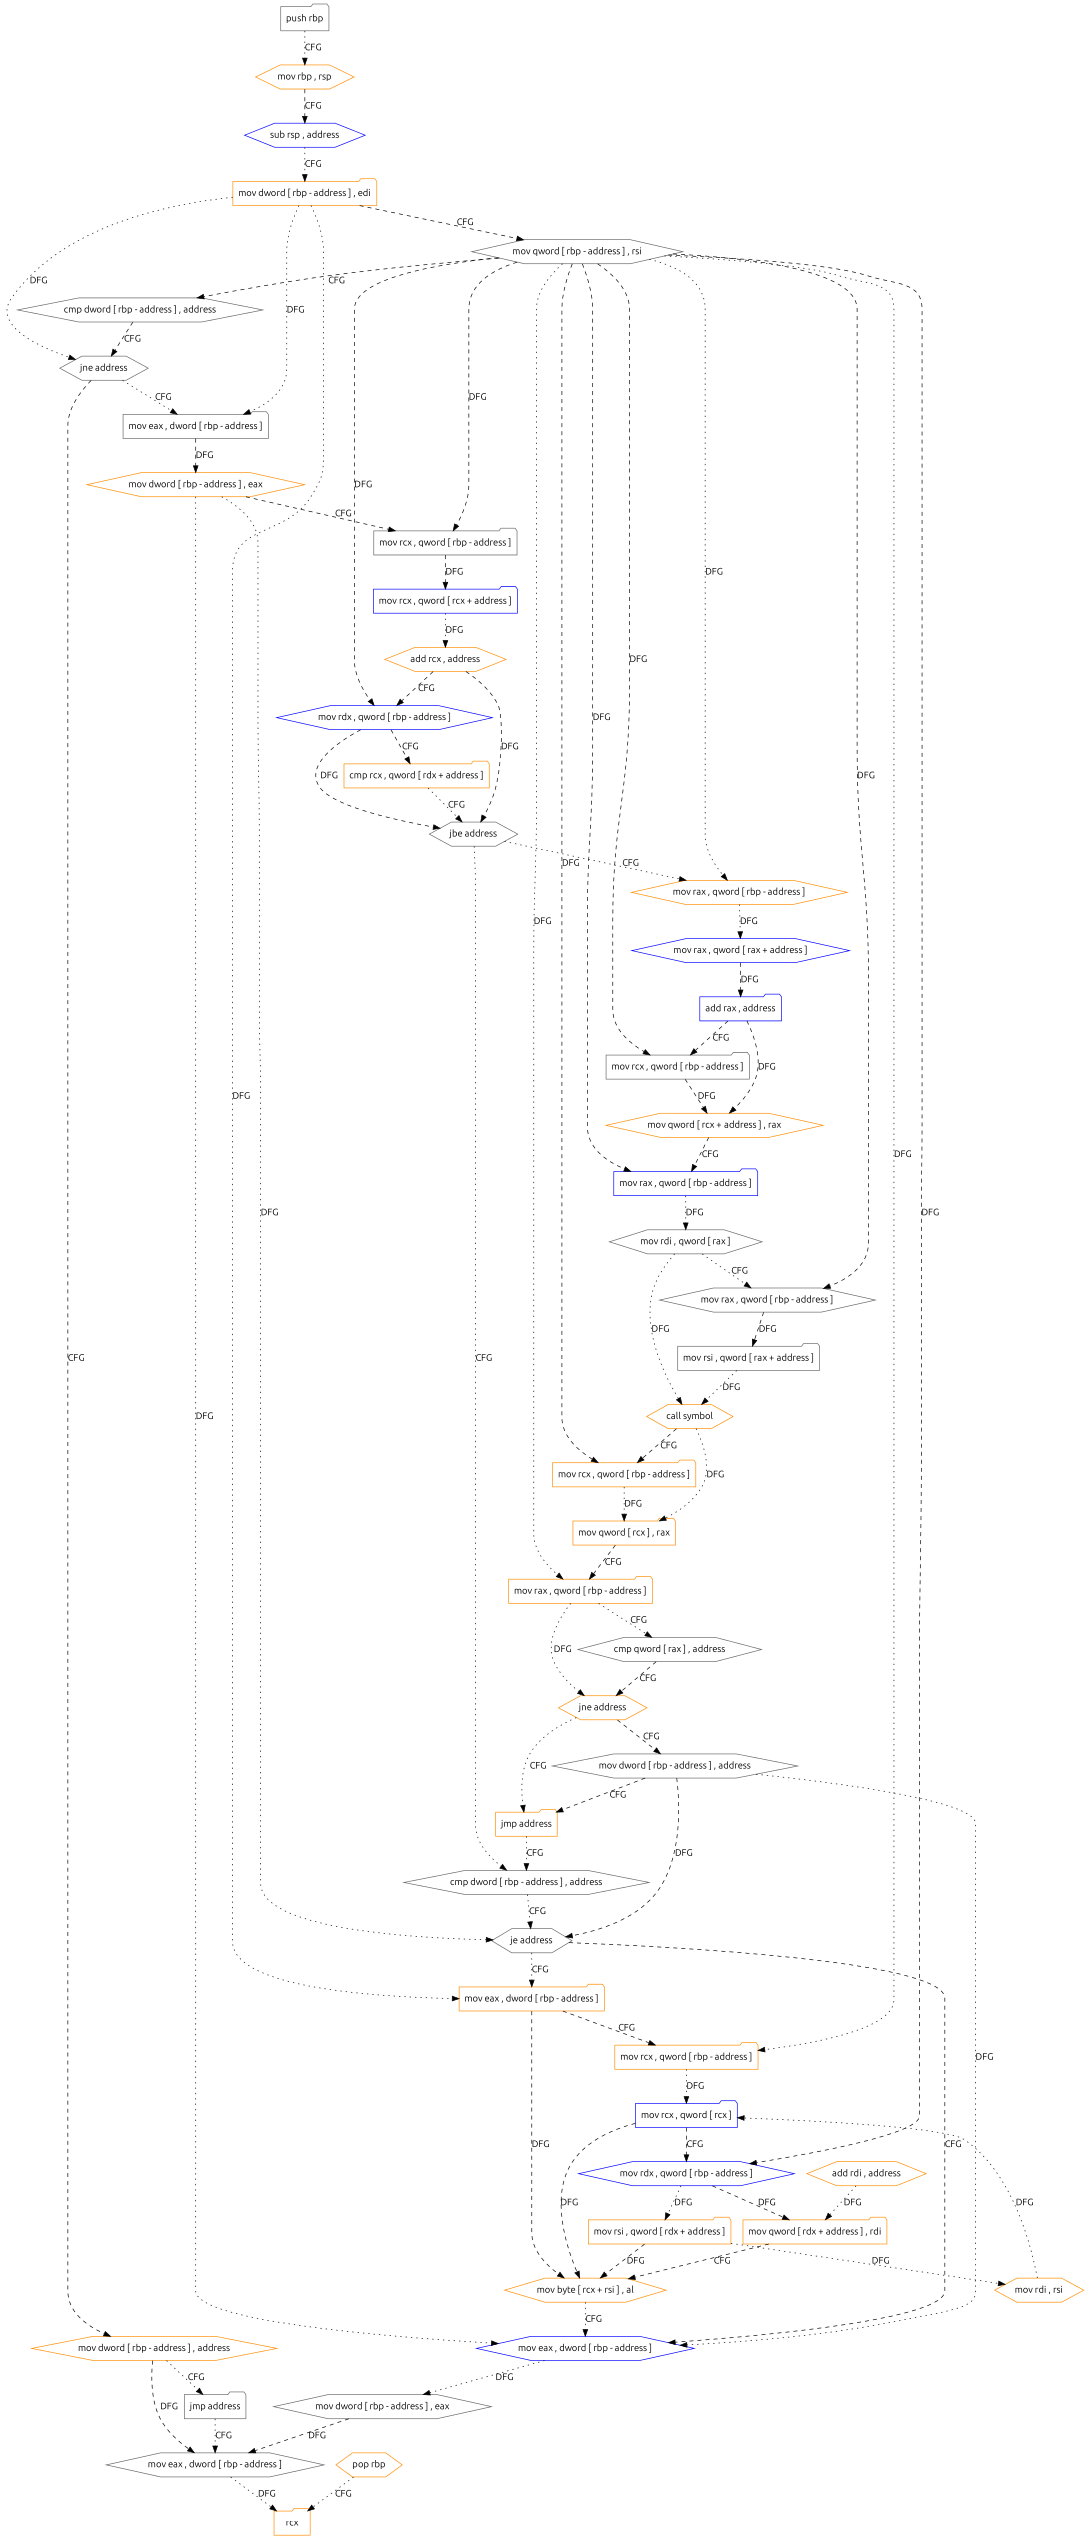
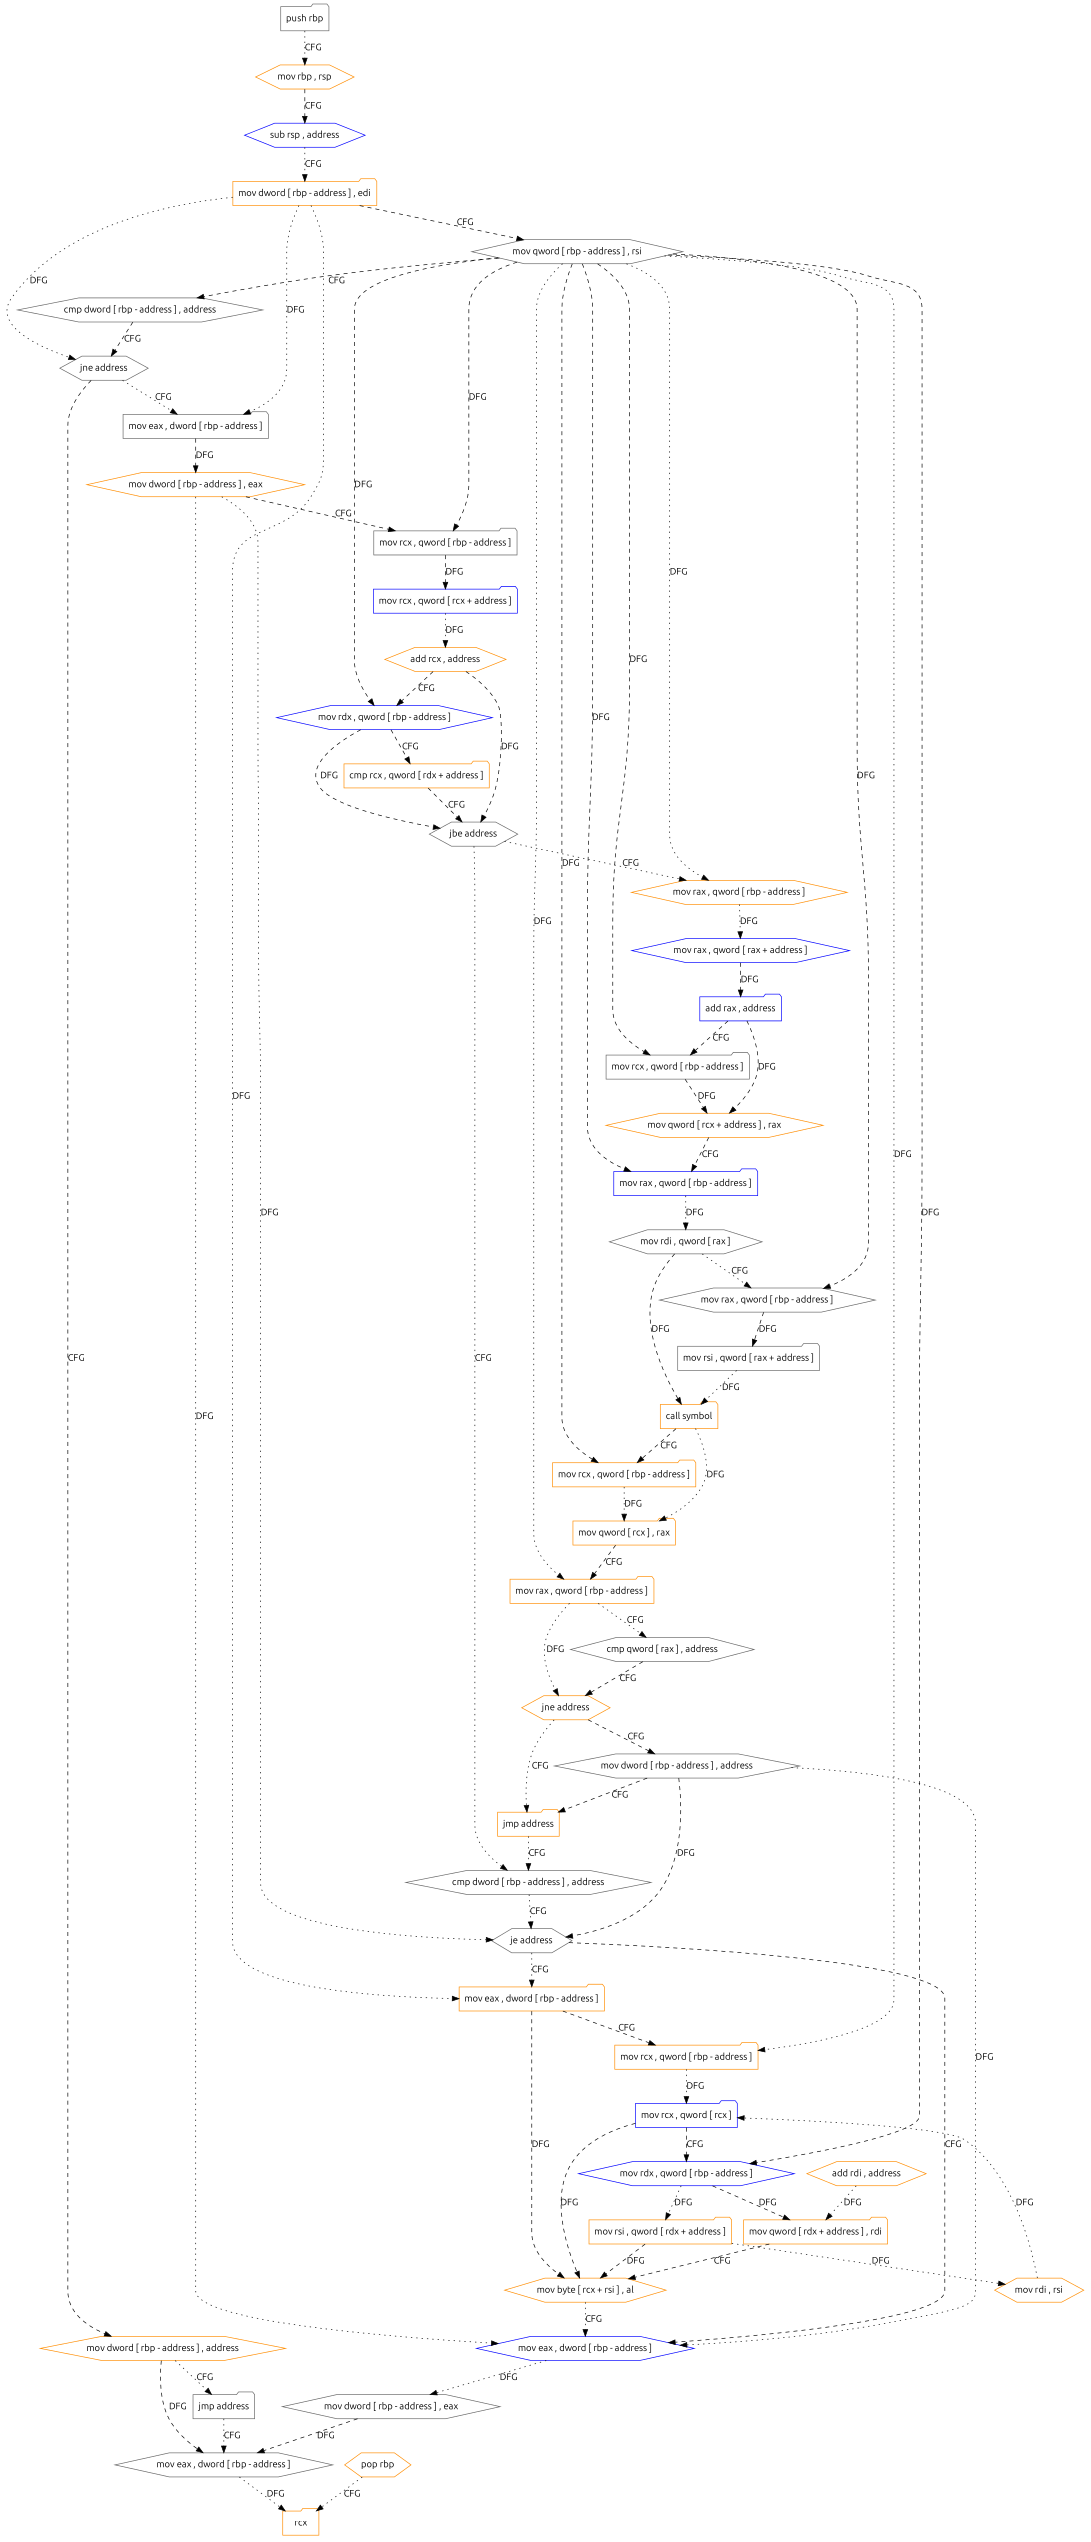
(443, 803) -> (443, 803)
(651, 1326) -> (651, 1326)
(690, 1417) -> (689, 1417)
